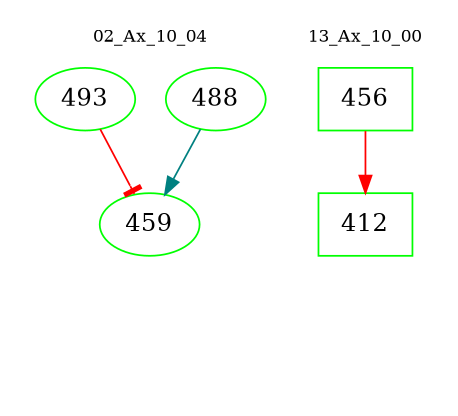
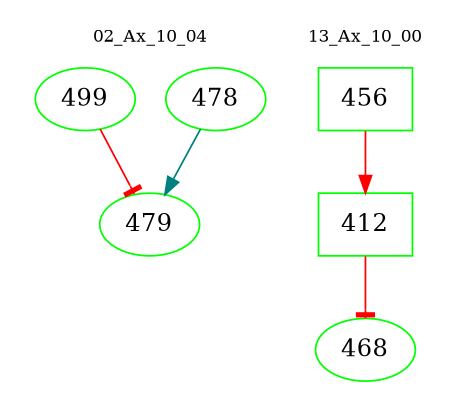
(85, 99) -> (85, 99)
(216, 99) -> (216, 99)
(150, 224) -> (150, 224)
none -> (365, 350)
